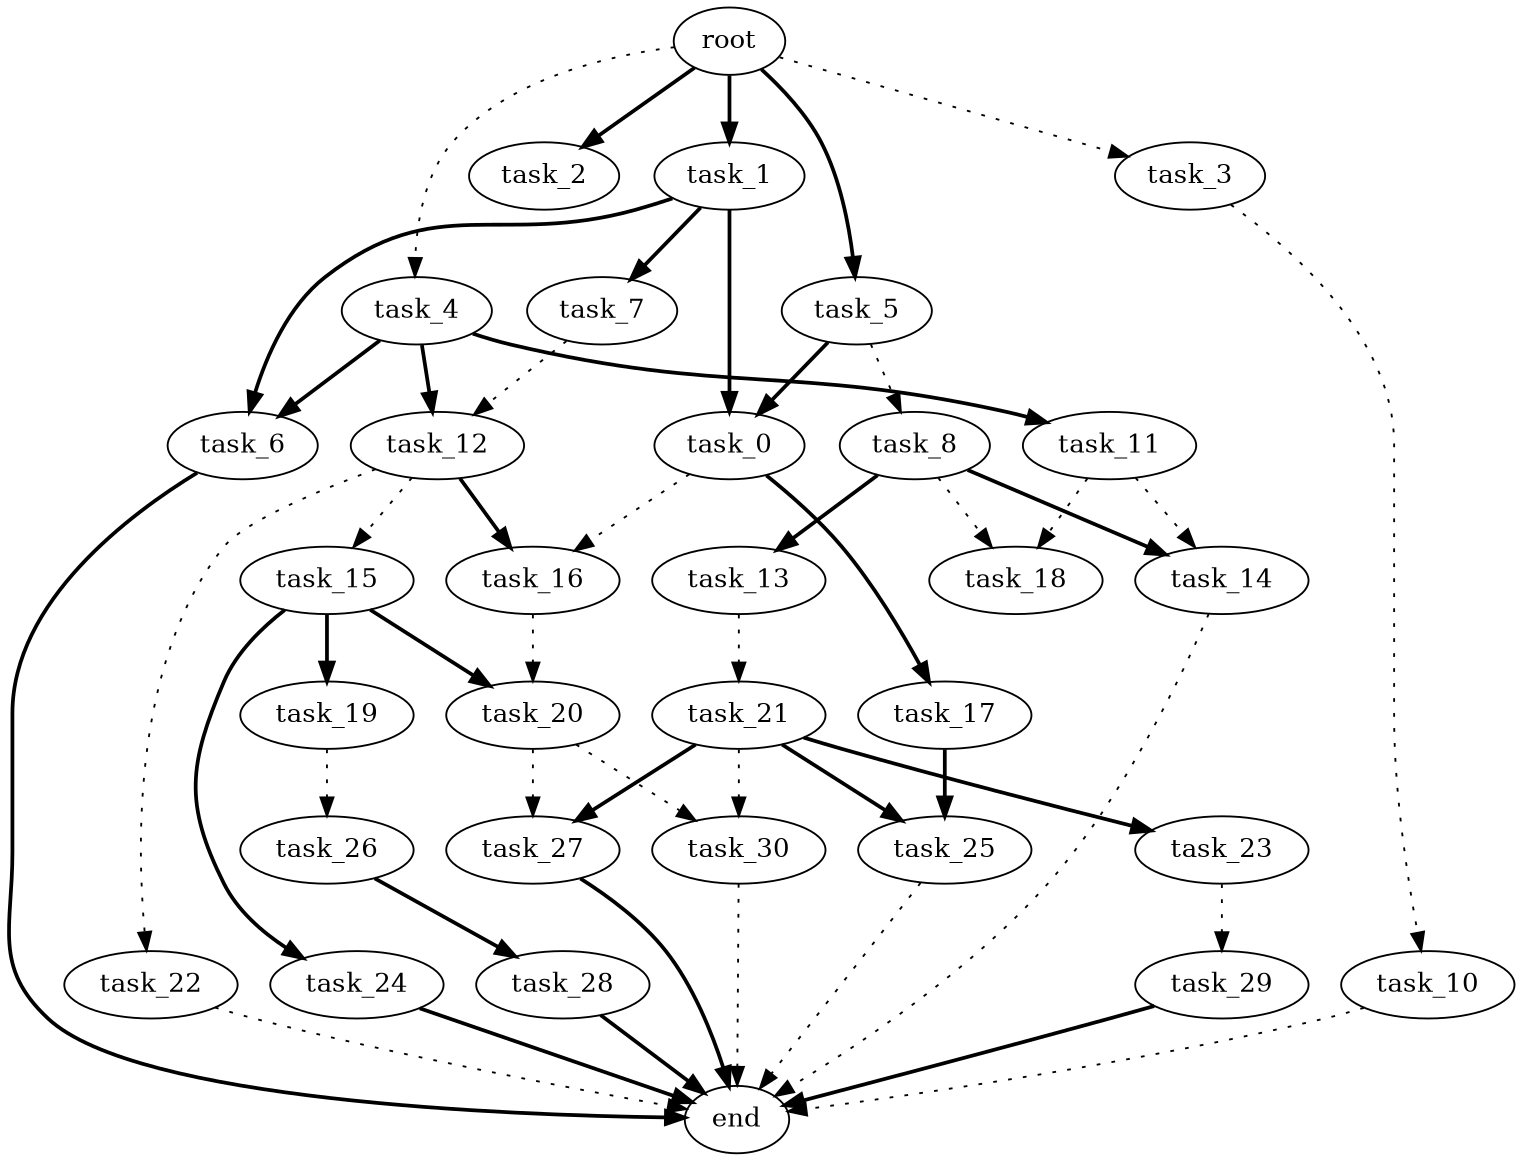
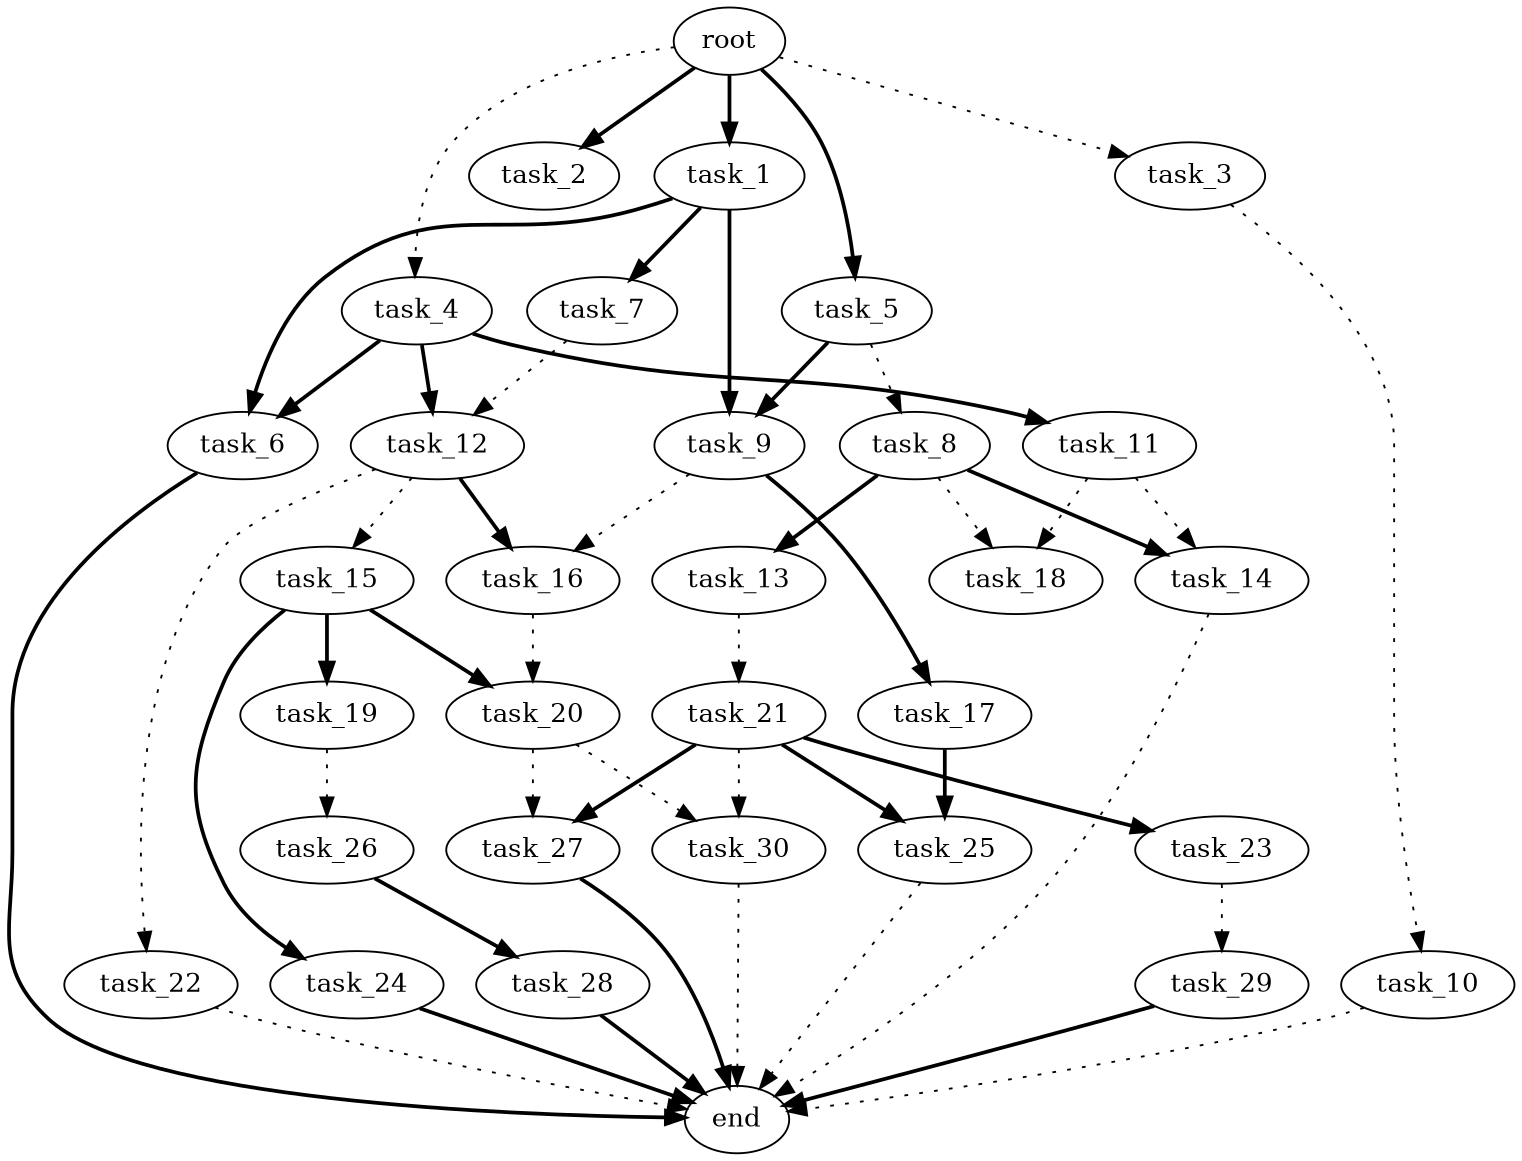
(729, 446) -> (729, 446)
